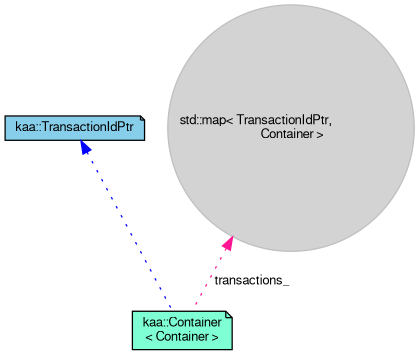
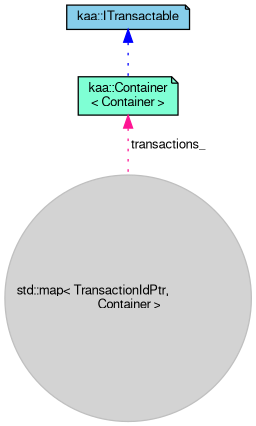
(75, 128) -> (128, 17)
(209, 280) -> (128, 152)
